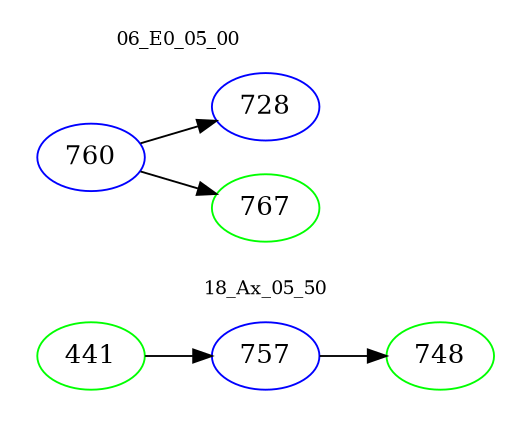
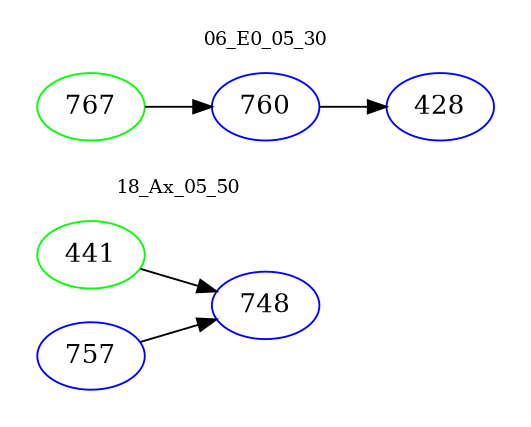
(178, 40) -> (266, 40)
(266, 107) -> (440, 107)
(169, 180) -> (169, 107)
(169, 356) -> (169, 277)
(440, 356) -> (266, 305)
